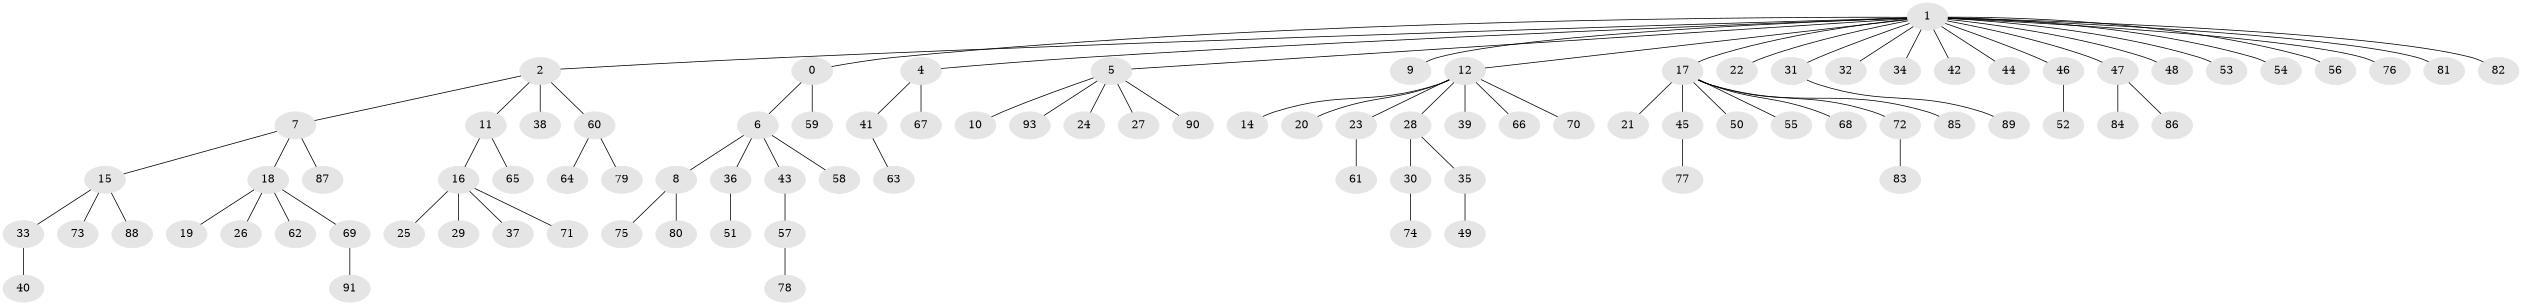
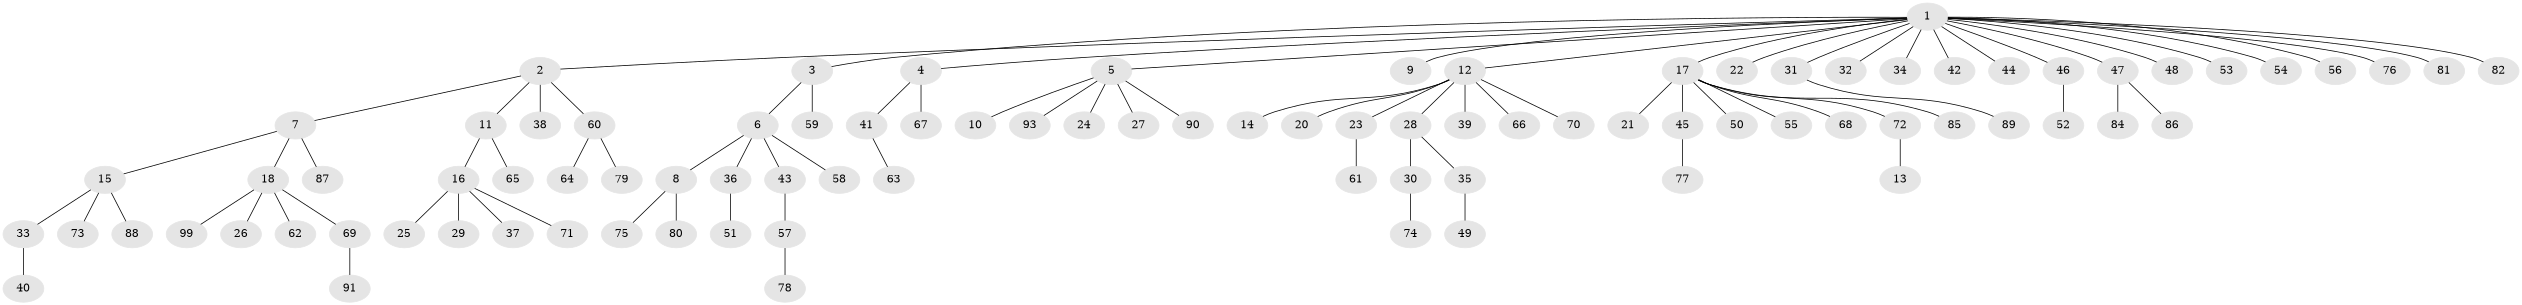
(812, 71) -> (812, 71)
(1900, 180) -> (1900, 180)
(187, 234) -> (187, 234)
